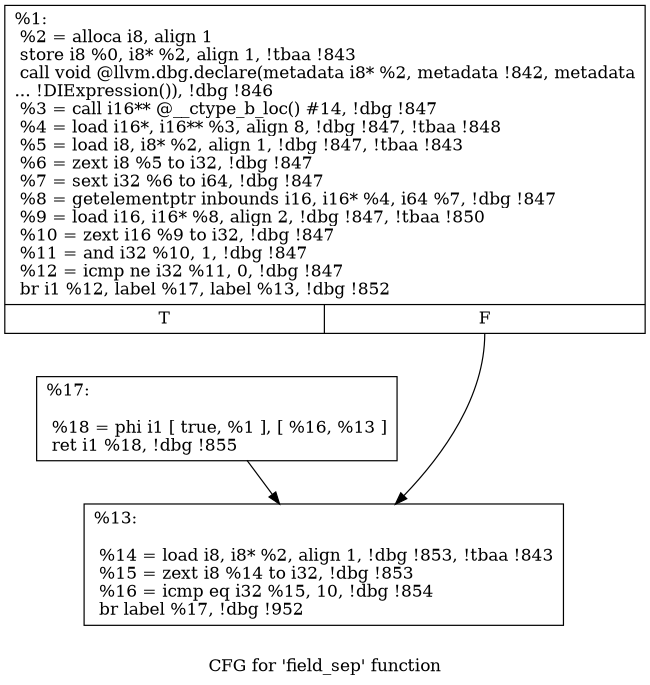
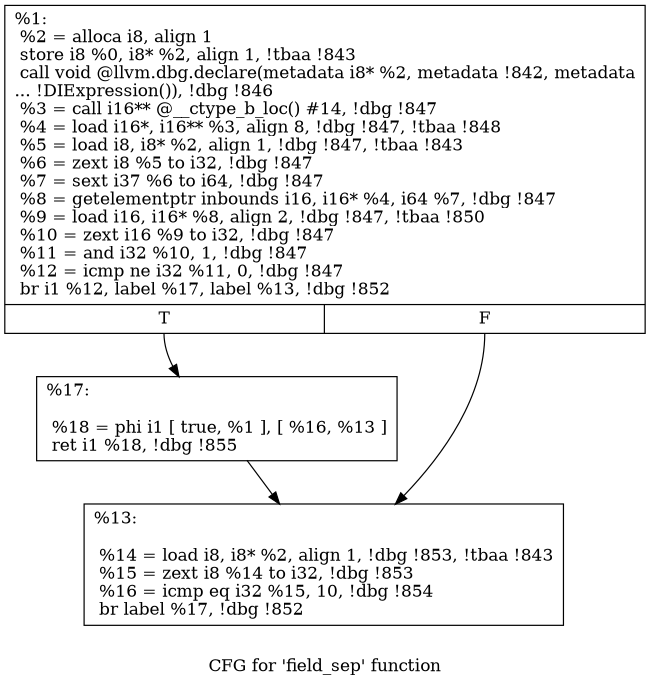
(169, 181) -> (169, 181)
none -> (166, 350)
(199, 610) -> (199, 610)
